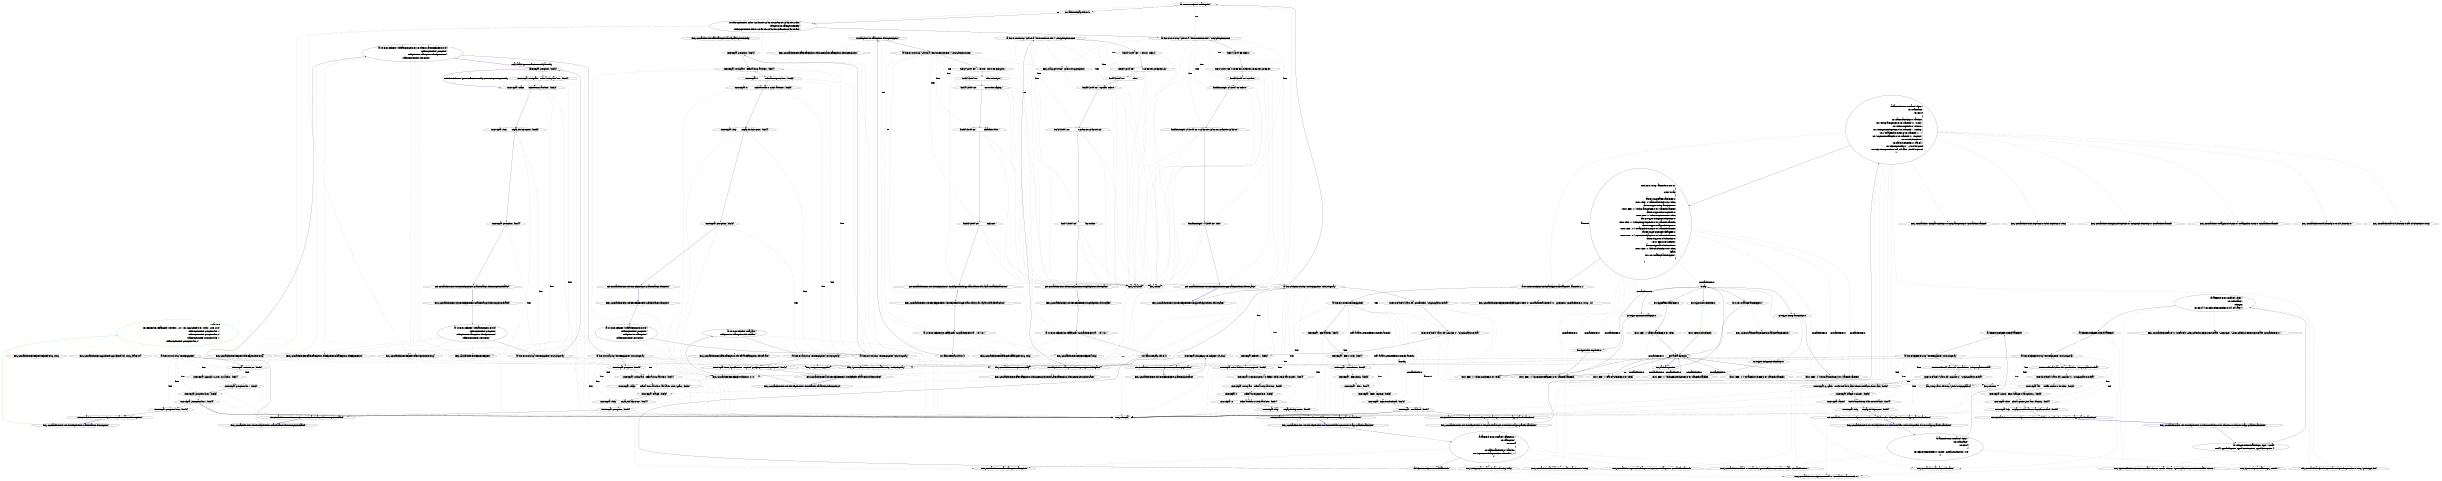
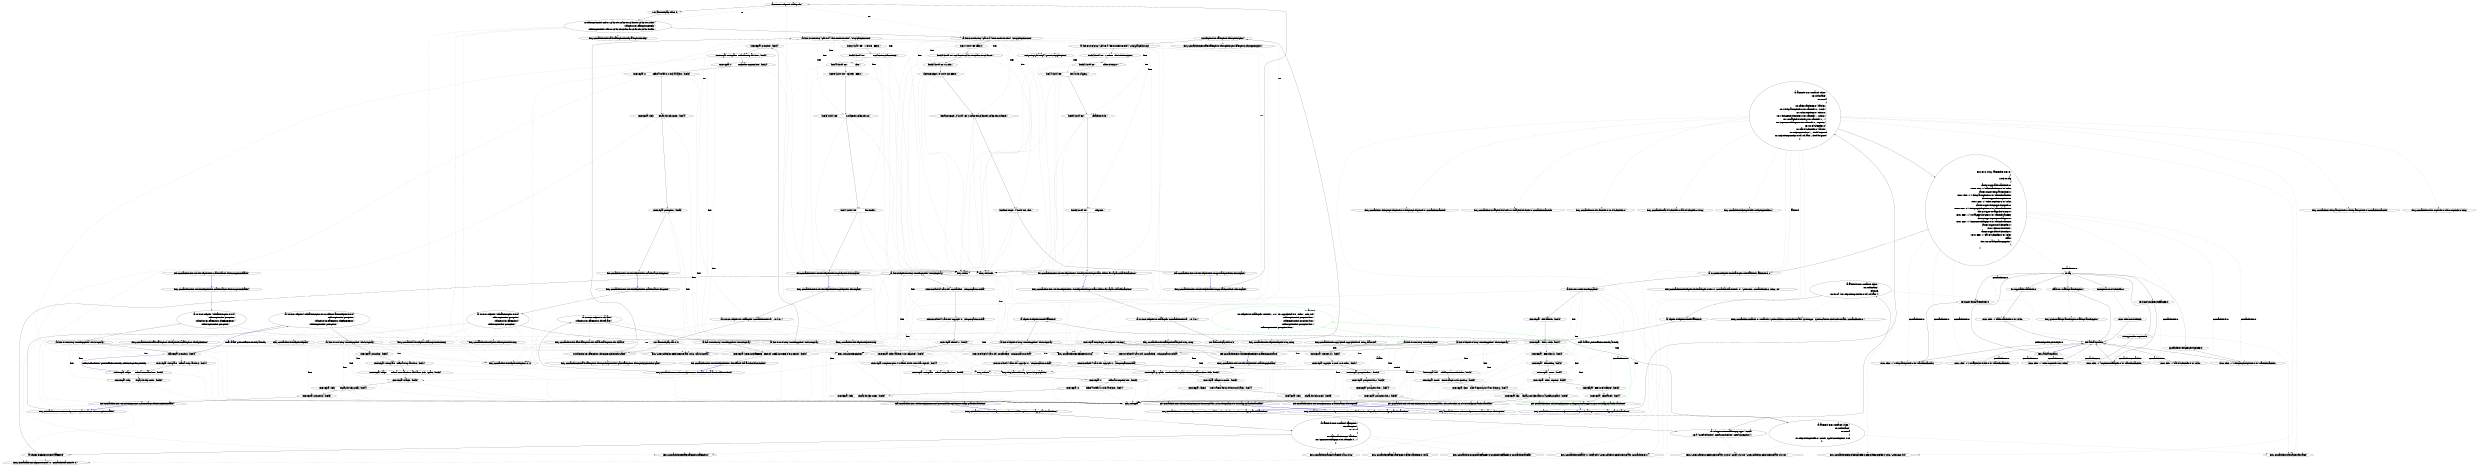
none -> (1748, 210)
(506, 224) -> none
(1703, 303) -> (2110, 289)
(1747, 303) -> (2068, 289)
(1370, 333) -> (1574, 319)
(1656, 356) -> (2049, 342)
(1402, 362) -> (1617, 348)
(1769, 362) -> (2186, 348)
(247, 372) -> (1379, 359)
(1625, 372) -> (2056, 359)
(1657, 372) -> (2130, 359)
(1428, 377) -> (1636, 363)
(177, 382) -> (1397, 368)
(170, 386) -> (1410, 373)
(1267, 415) -> (1472, 401)
(654, 417) -> (1253, 402)
(1004, 469) -> (686, 455)
(1489, 469) -> (1331, 455)
(2260, 469) -> none
